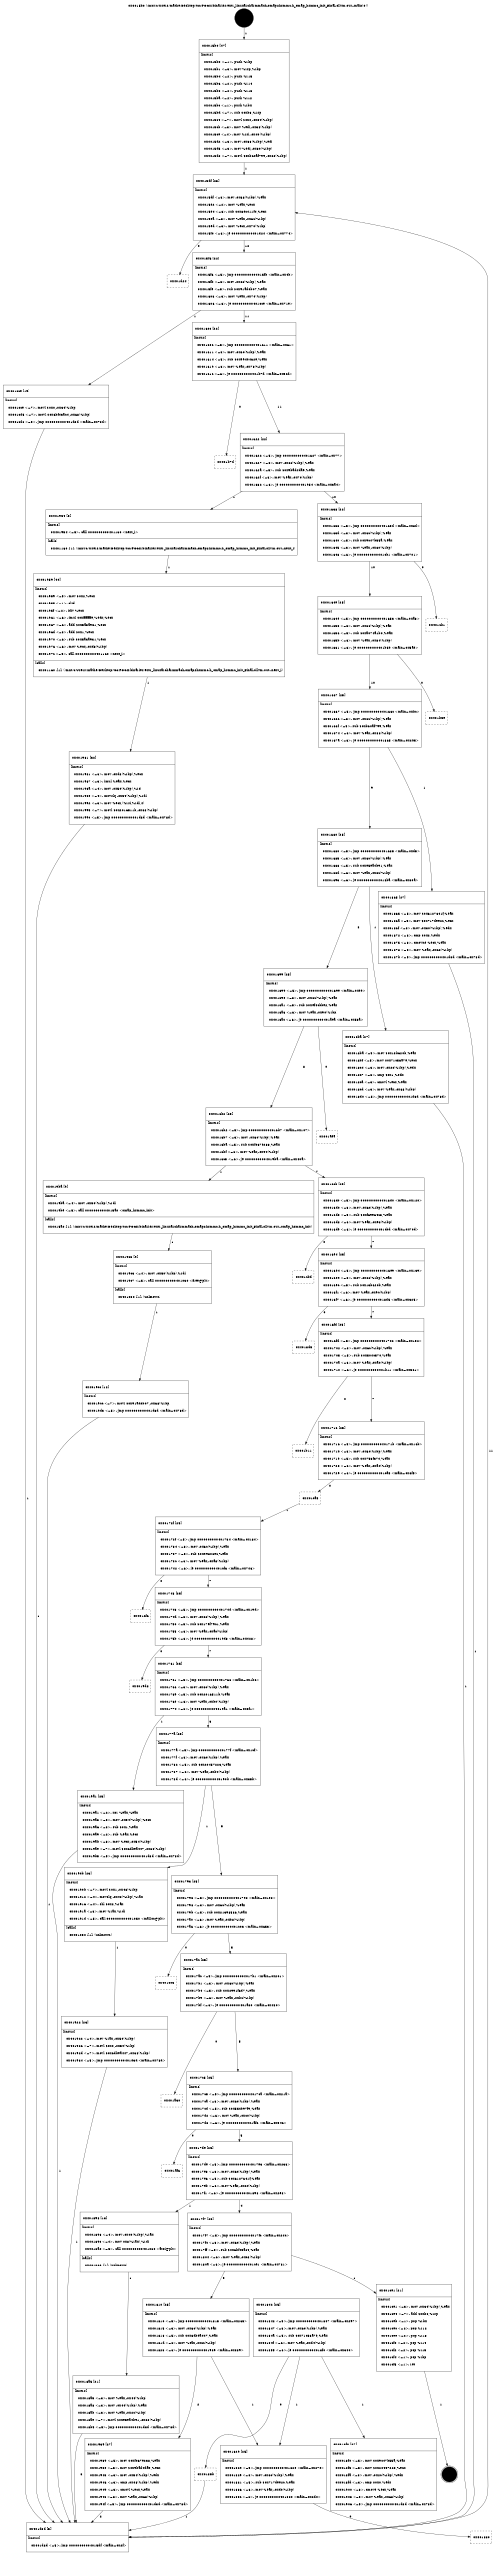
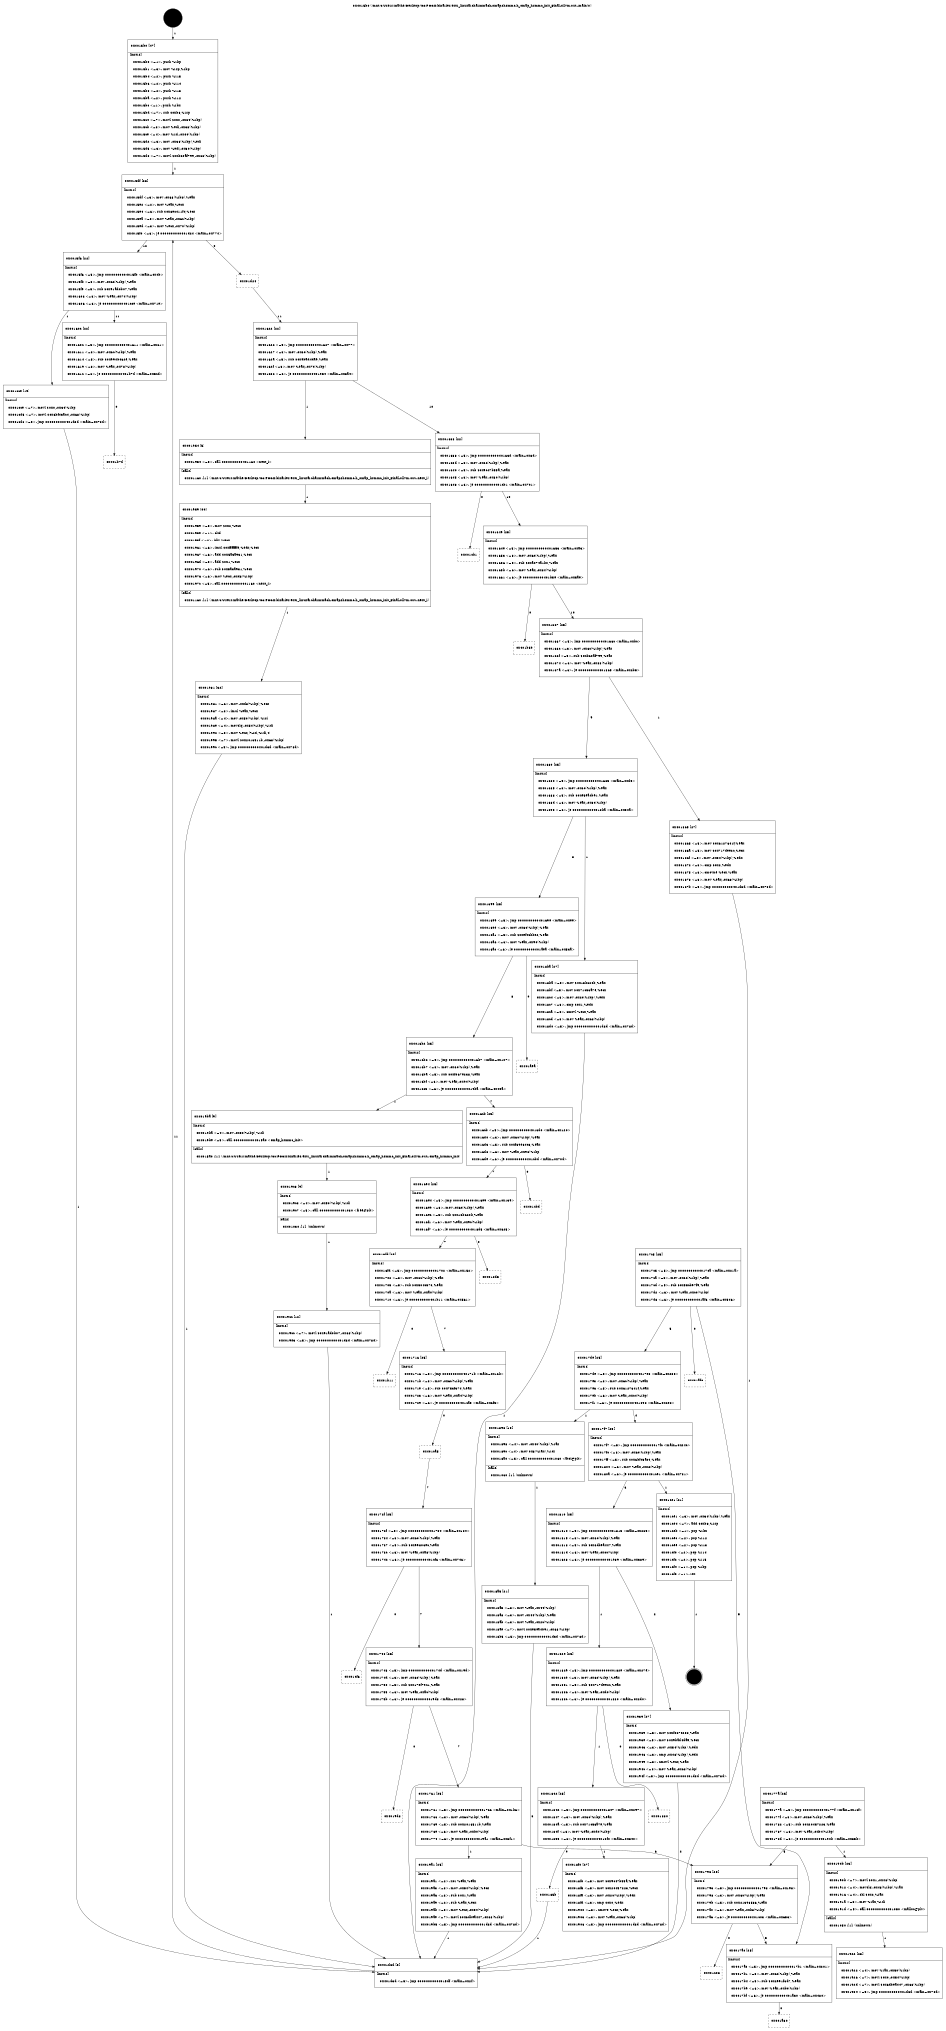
(268, 406) -> (266, 304)
(208, 1720) -> (607, 1850)
(236, 2041) -> (737, 1642)
(68, 2292) -> none
(290, 2400) -> (595, 1745)
